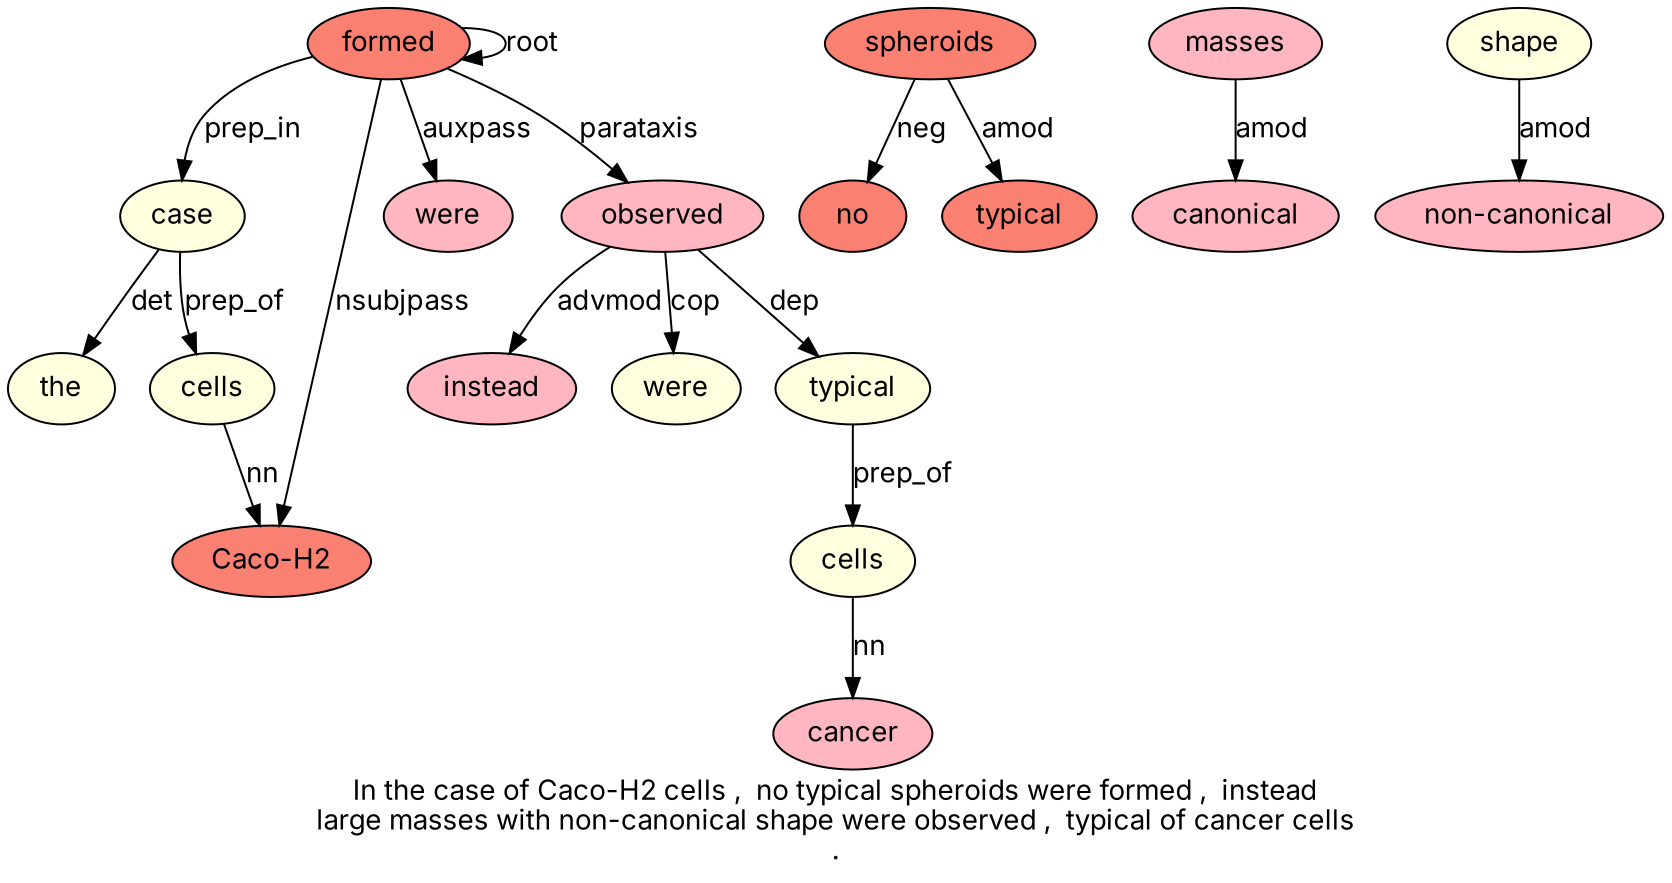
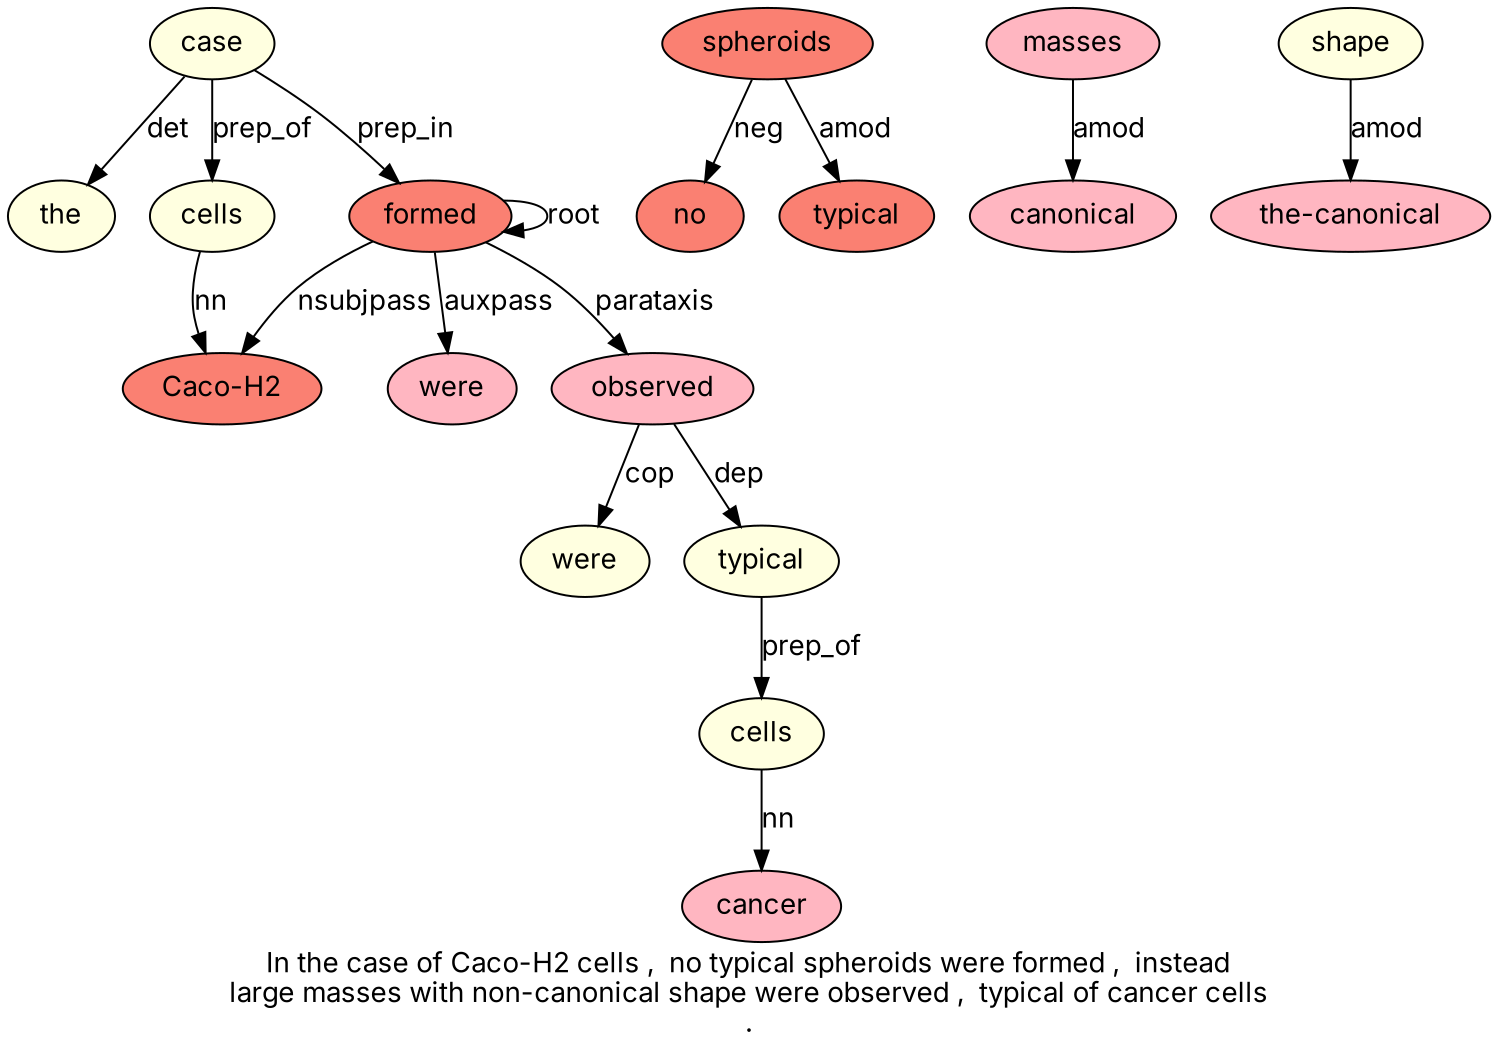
(232, 91) -> (322, 116)
(1519, 216) -> (1351, 216)
(492, 389) -> none
